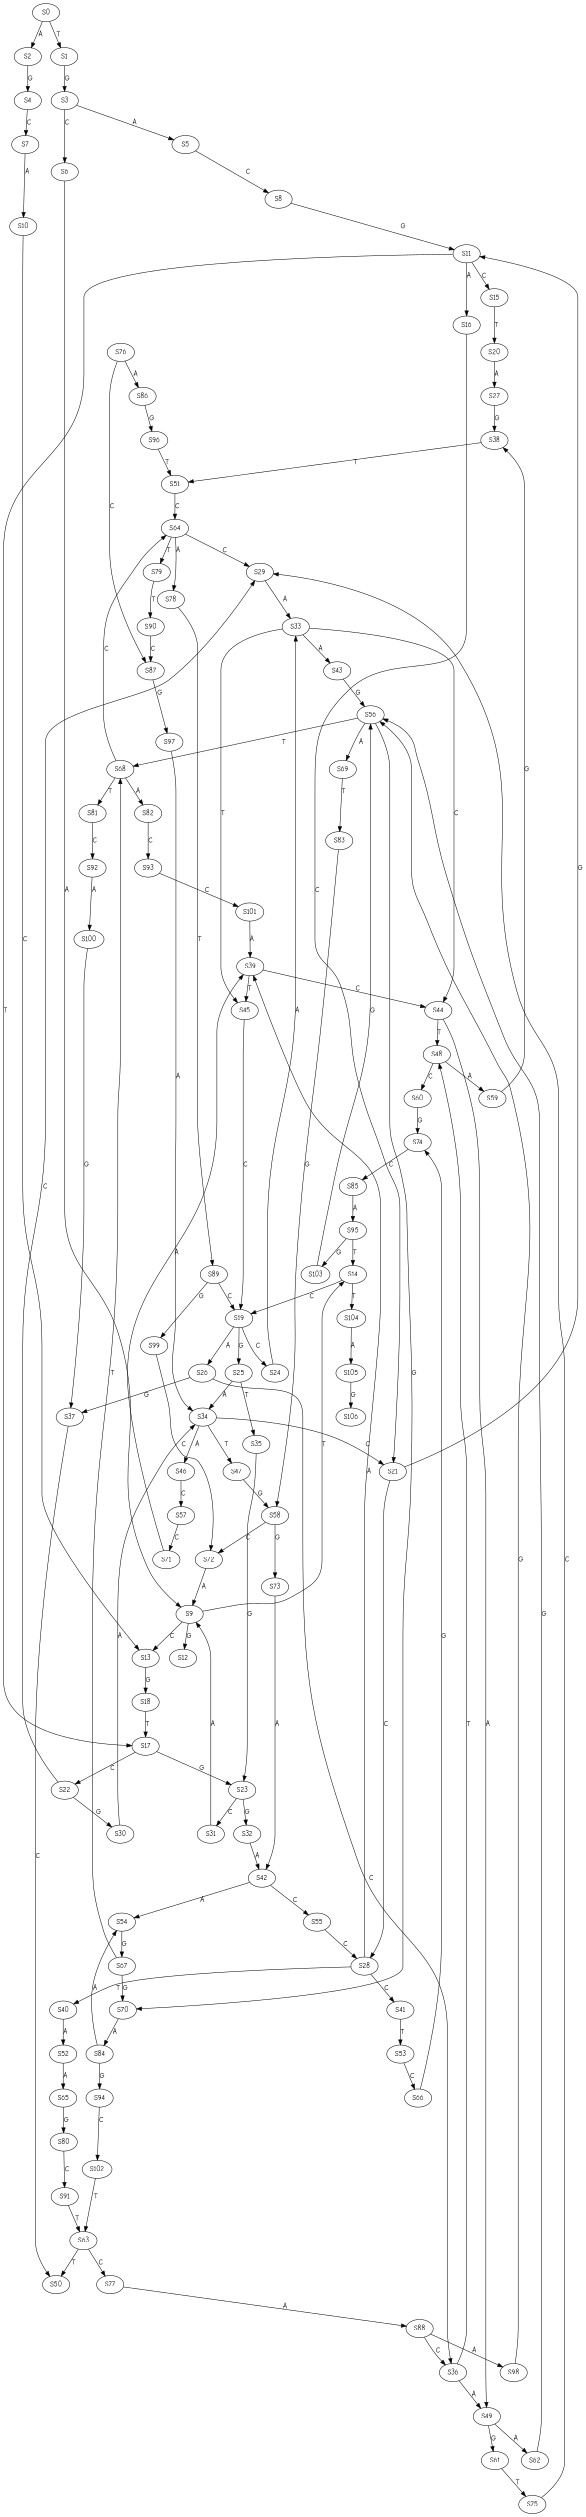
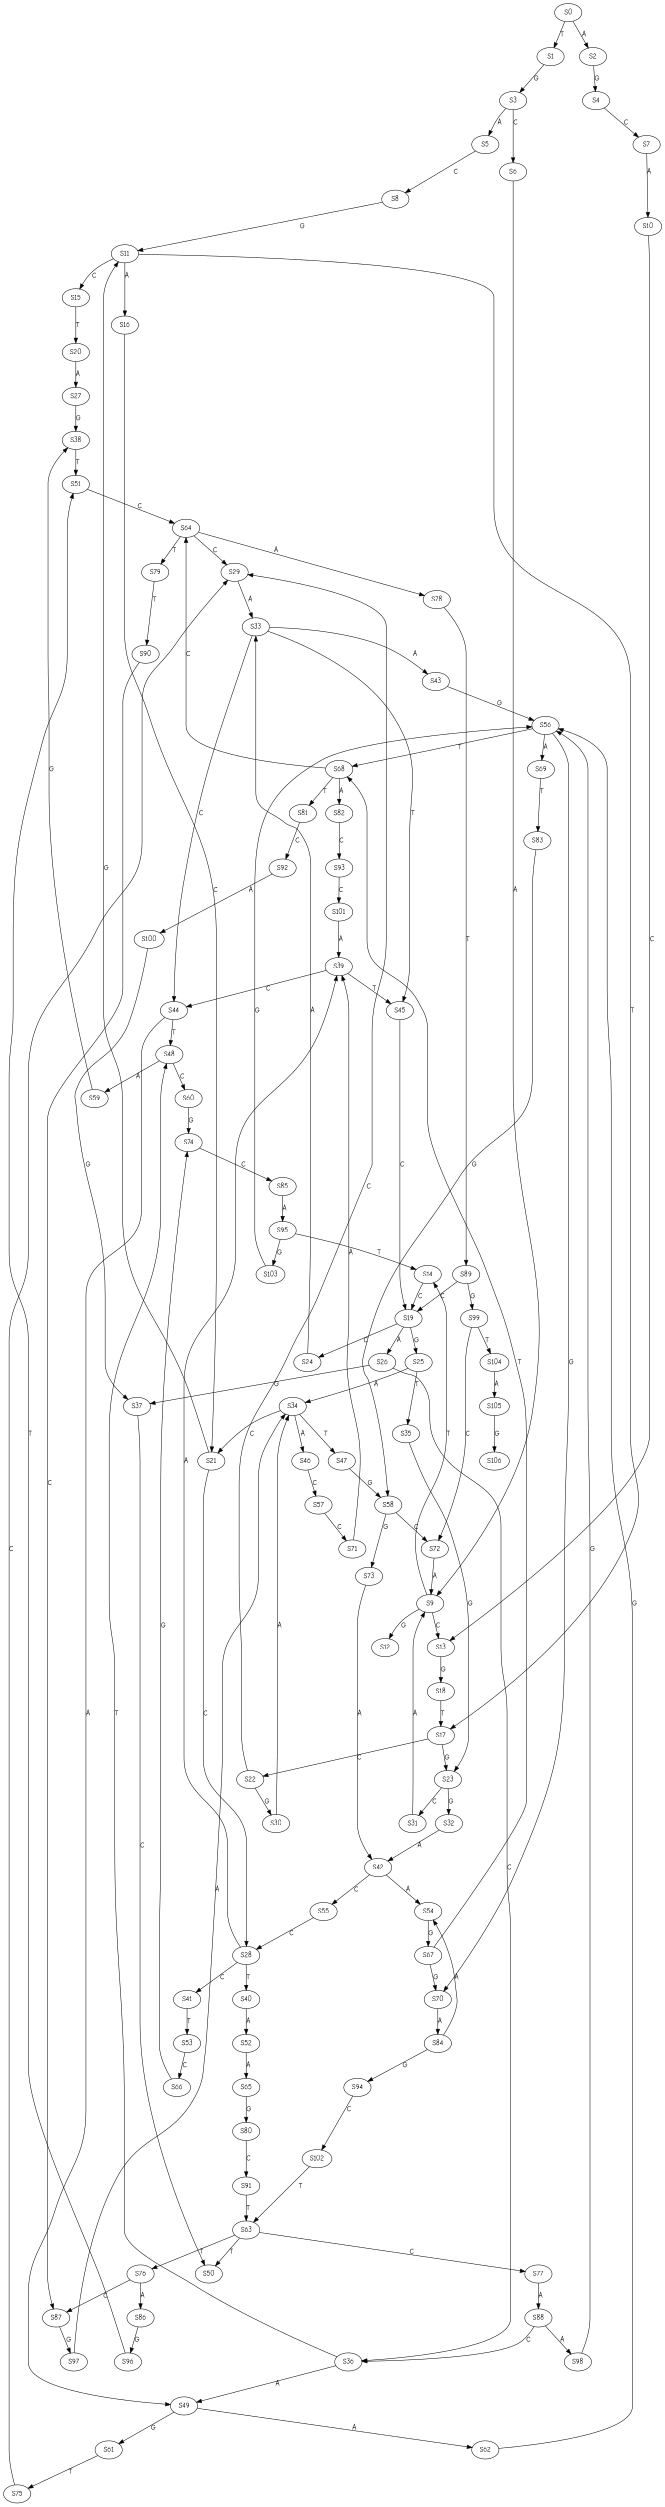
(352, 1294) -> (483, 1338)
none -> (194, 2252)
